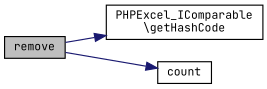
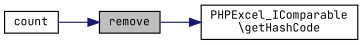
(106, 59) -> (73, 22)
